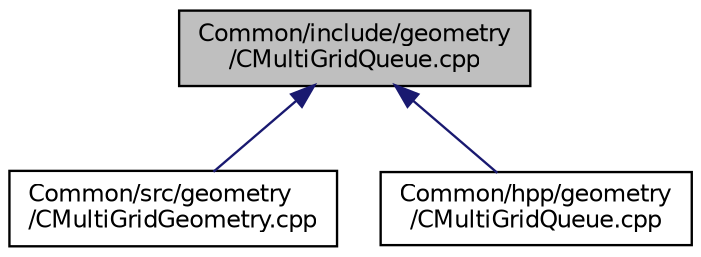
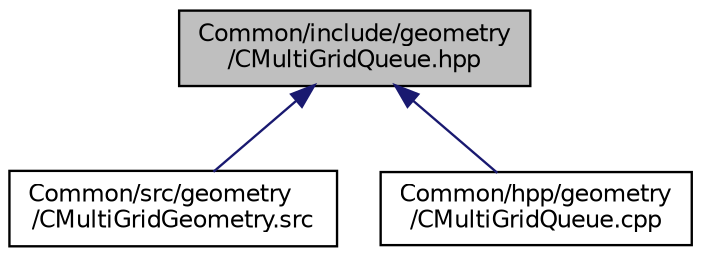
(355, 48) -> (355, 48)
(173, 209) -> (173, 209)
